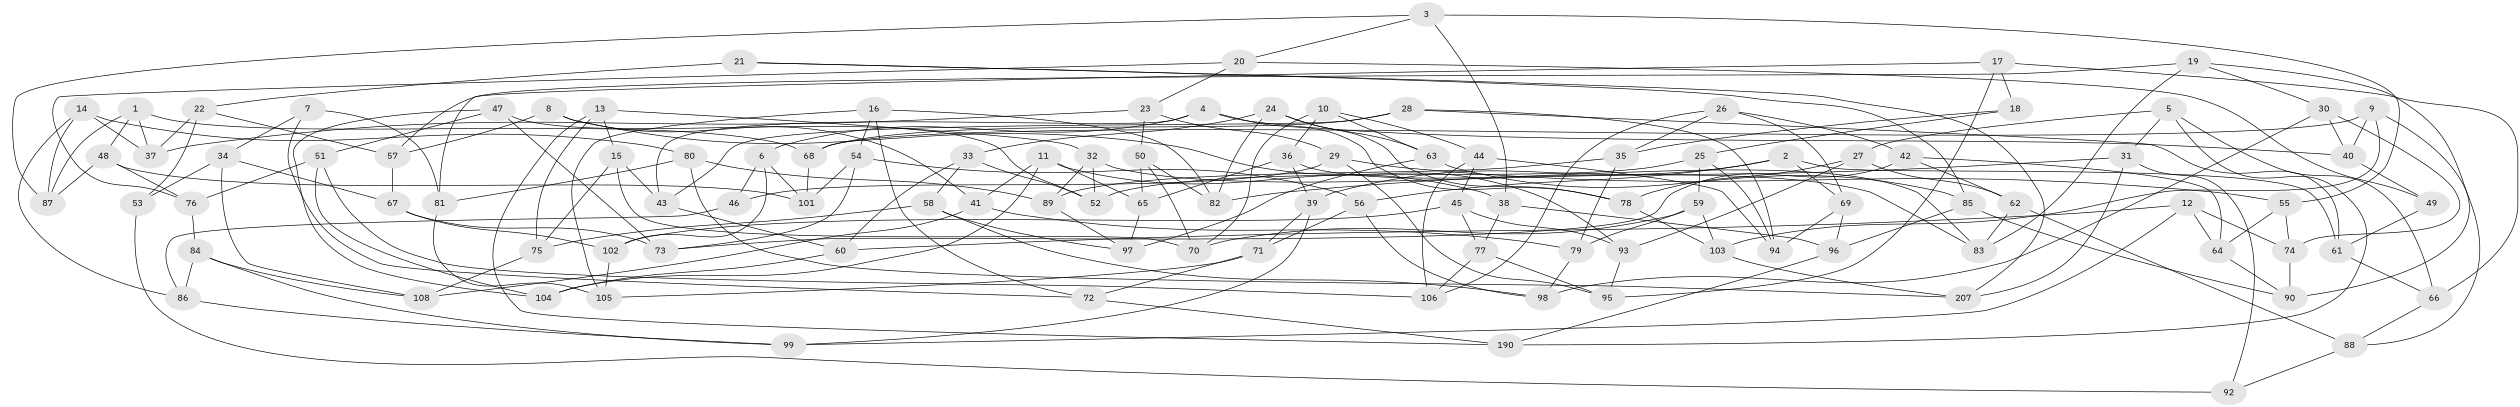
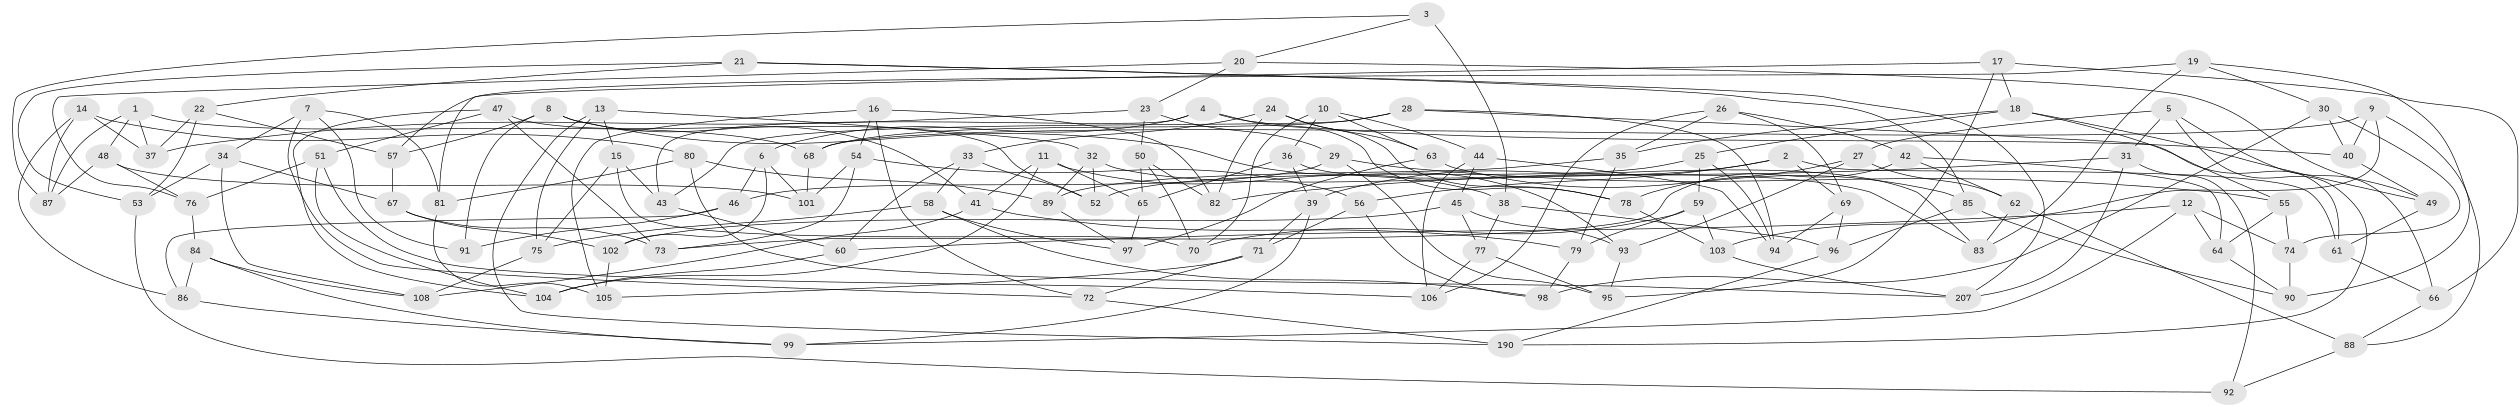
(2007, 31) -> (2130, 138)
none -> (290, 73)
none -> (2224, 154)
none -> (465, 251)
